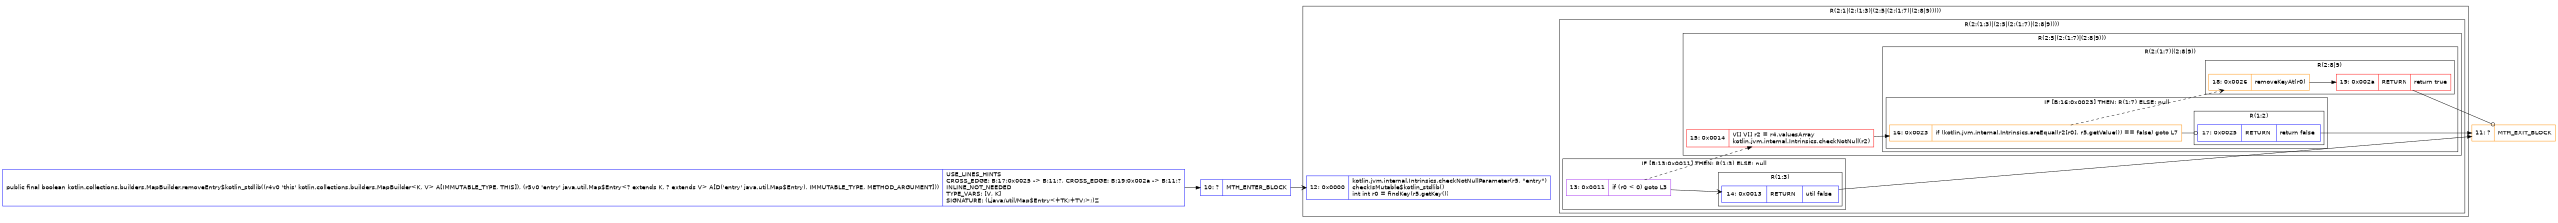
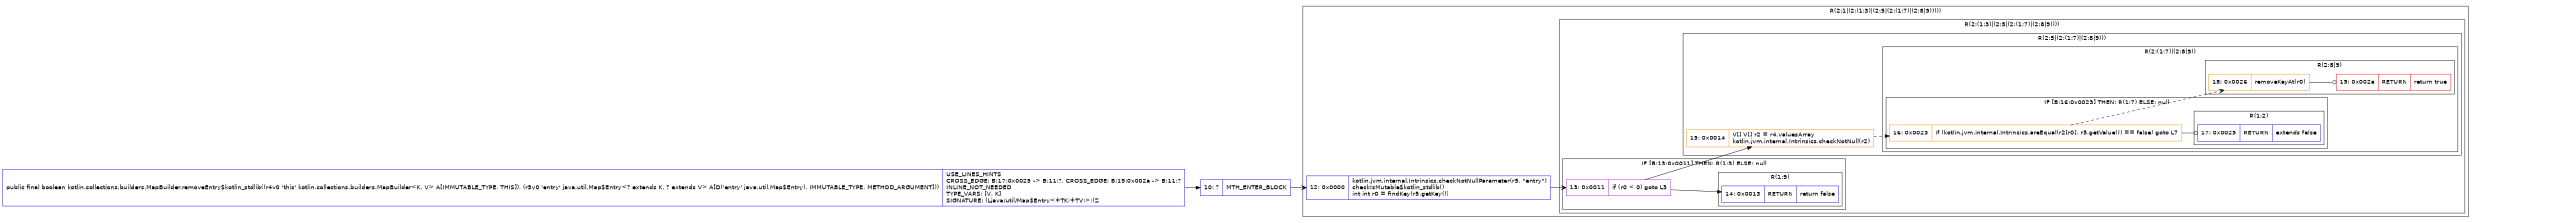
(2321, 82) -> (2321, 82)
(2297, 133) -> (2296, 133)
(2514, 133) -> none
(1880, 136) -> (1880, 136)
(1780, 138) -> (1780, 138)
(1696, 164) -> (1696, 164)
(1780, 177) -> (1780, 177)
none -> (1556, 188)
(1694, 191) -> (1694, 191)
(1819, 194) -> (1818, 194)
